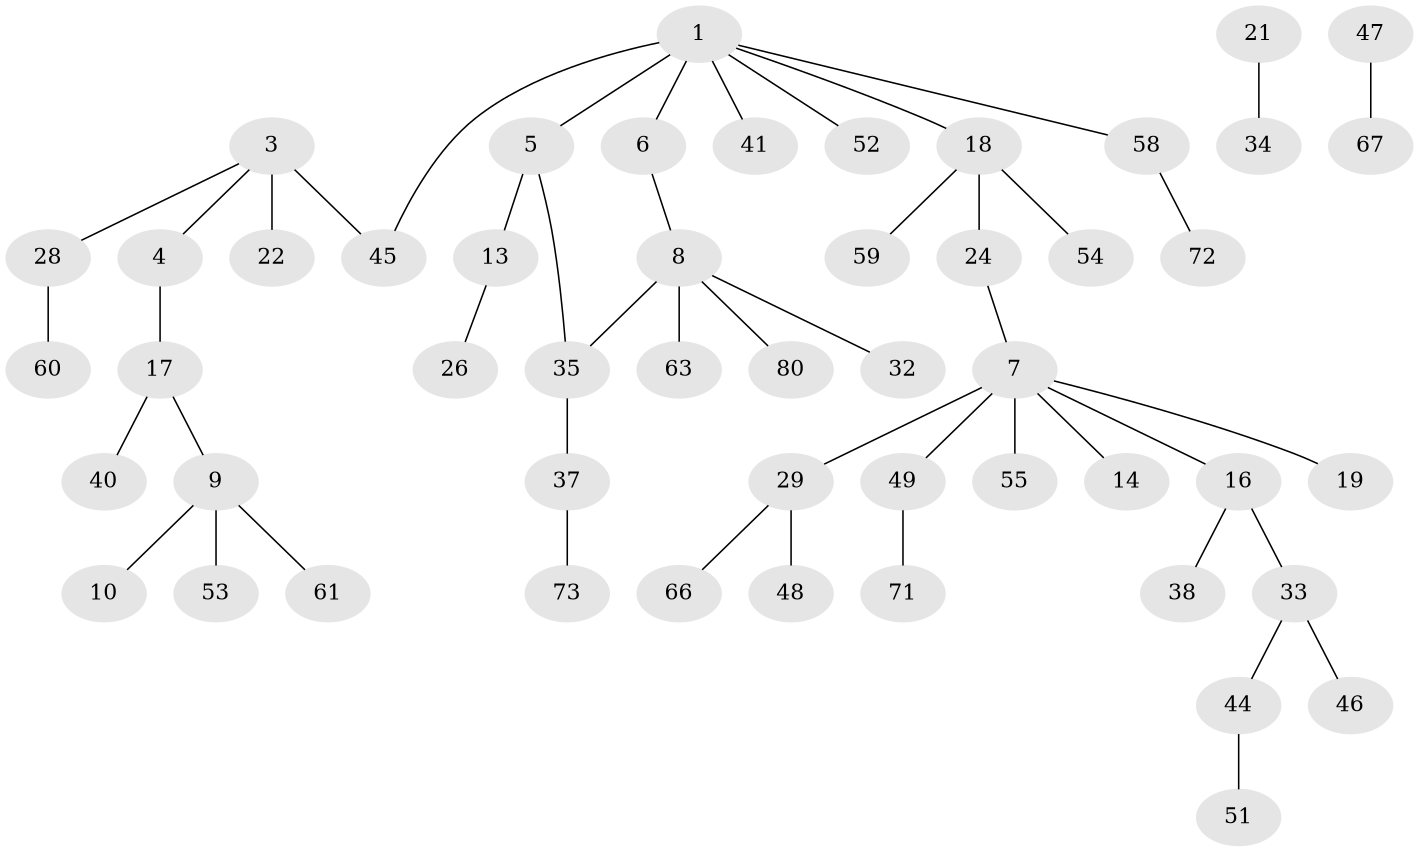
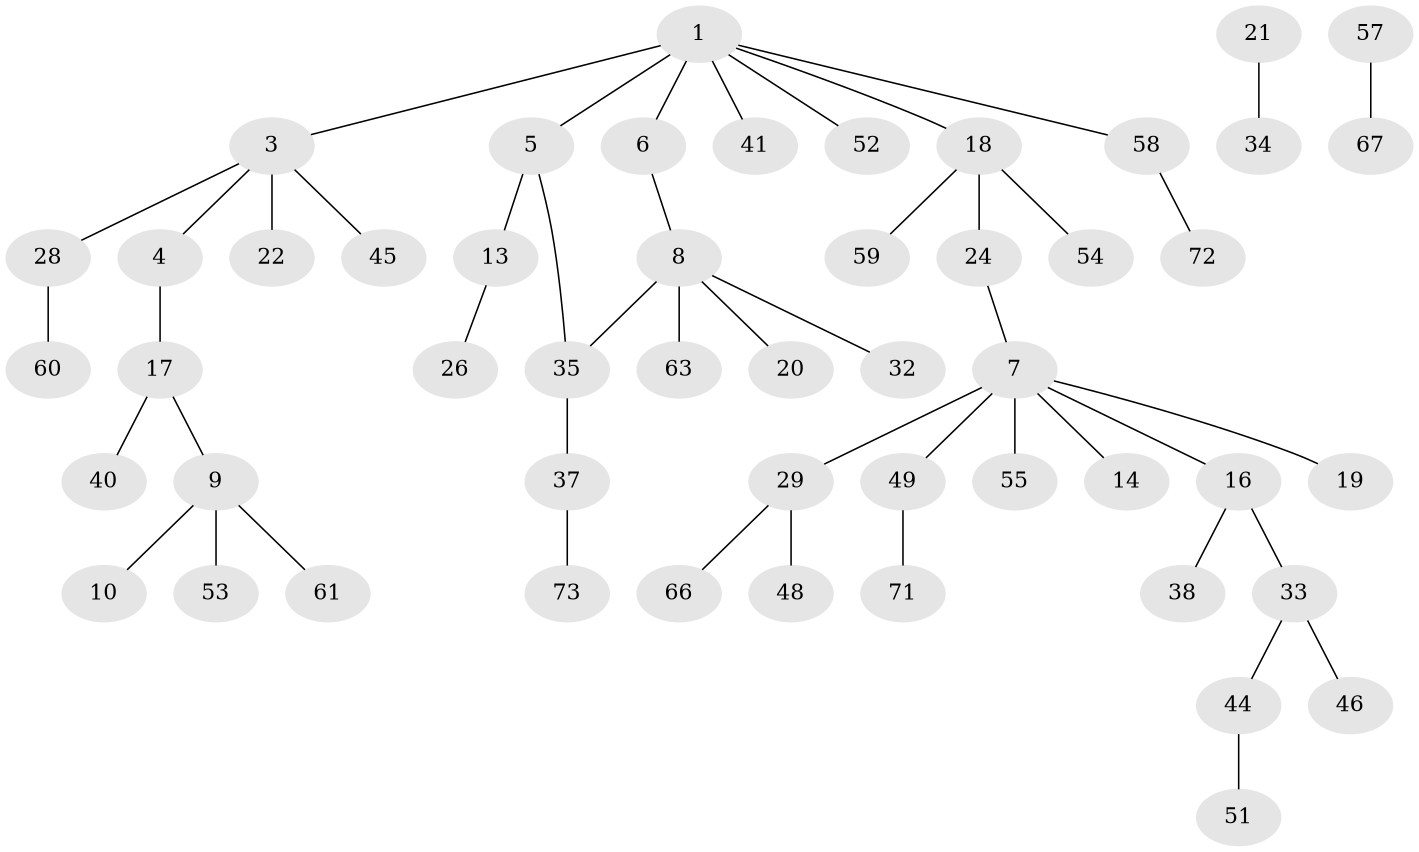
(1371, 34) -> (1371, 34)
(500, 101) -> (486, 90)
(791, 370) -> (791, 370)
